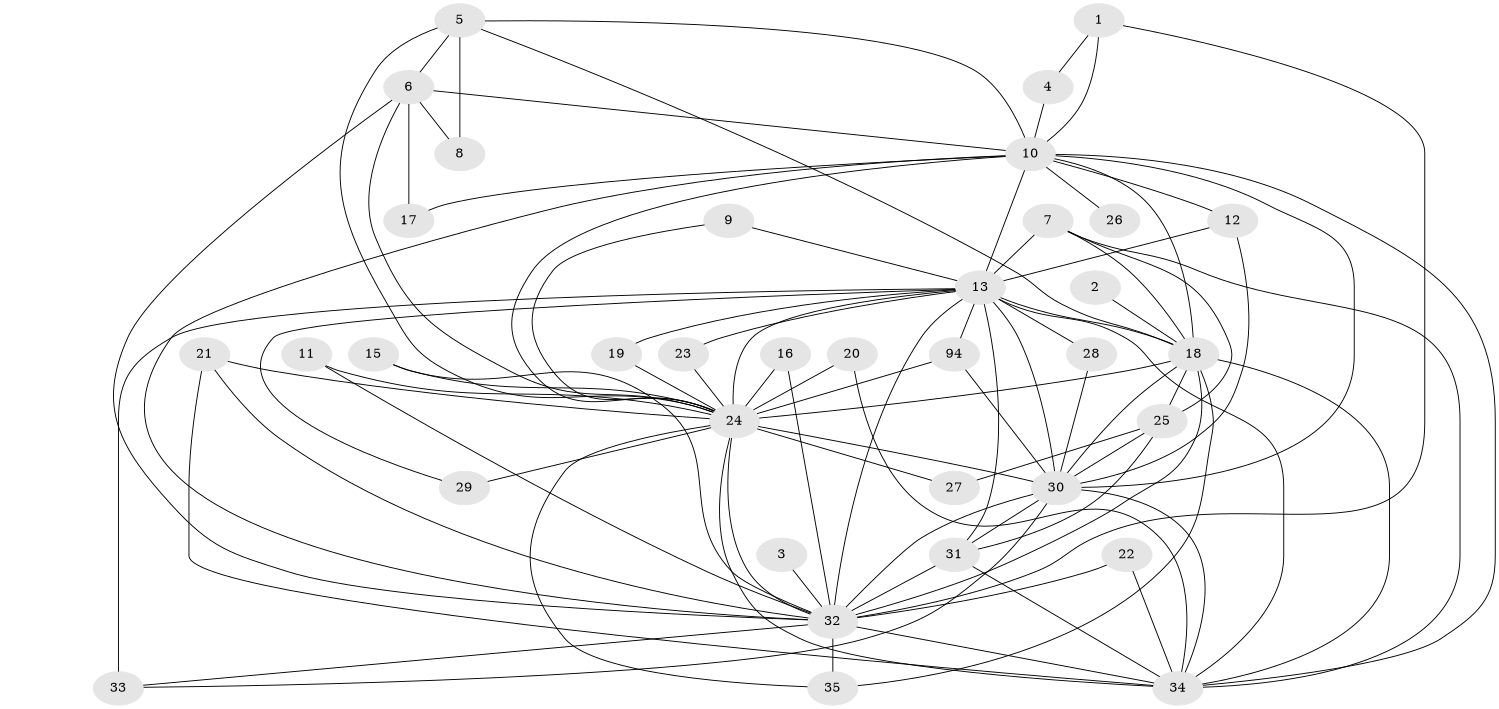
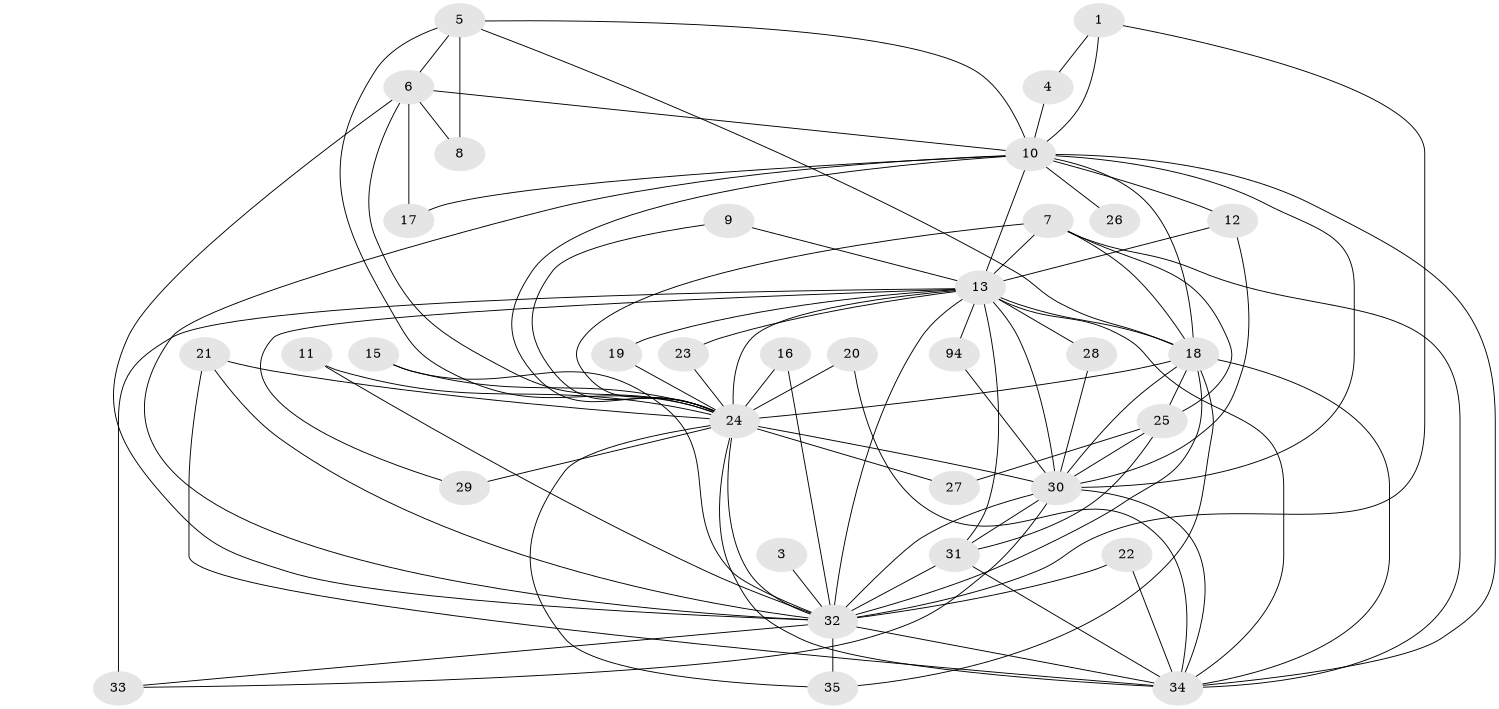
(1095, 288) -> none
(844, 388) -> (709, 277)
